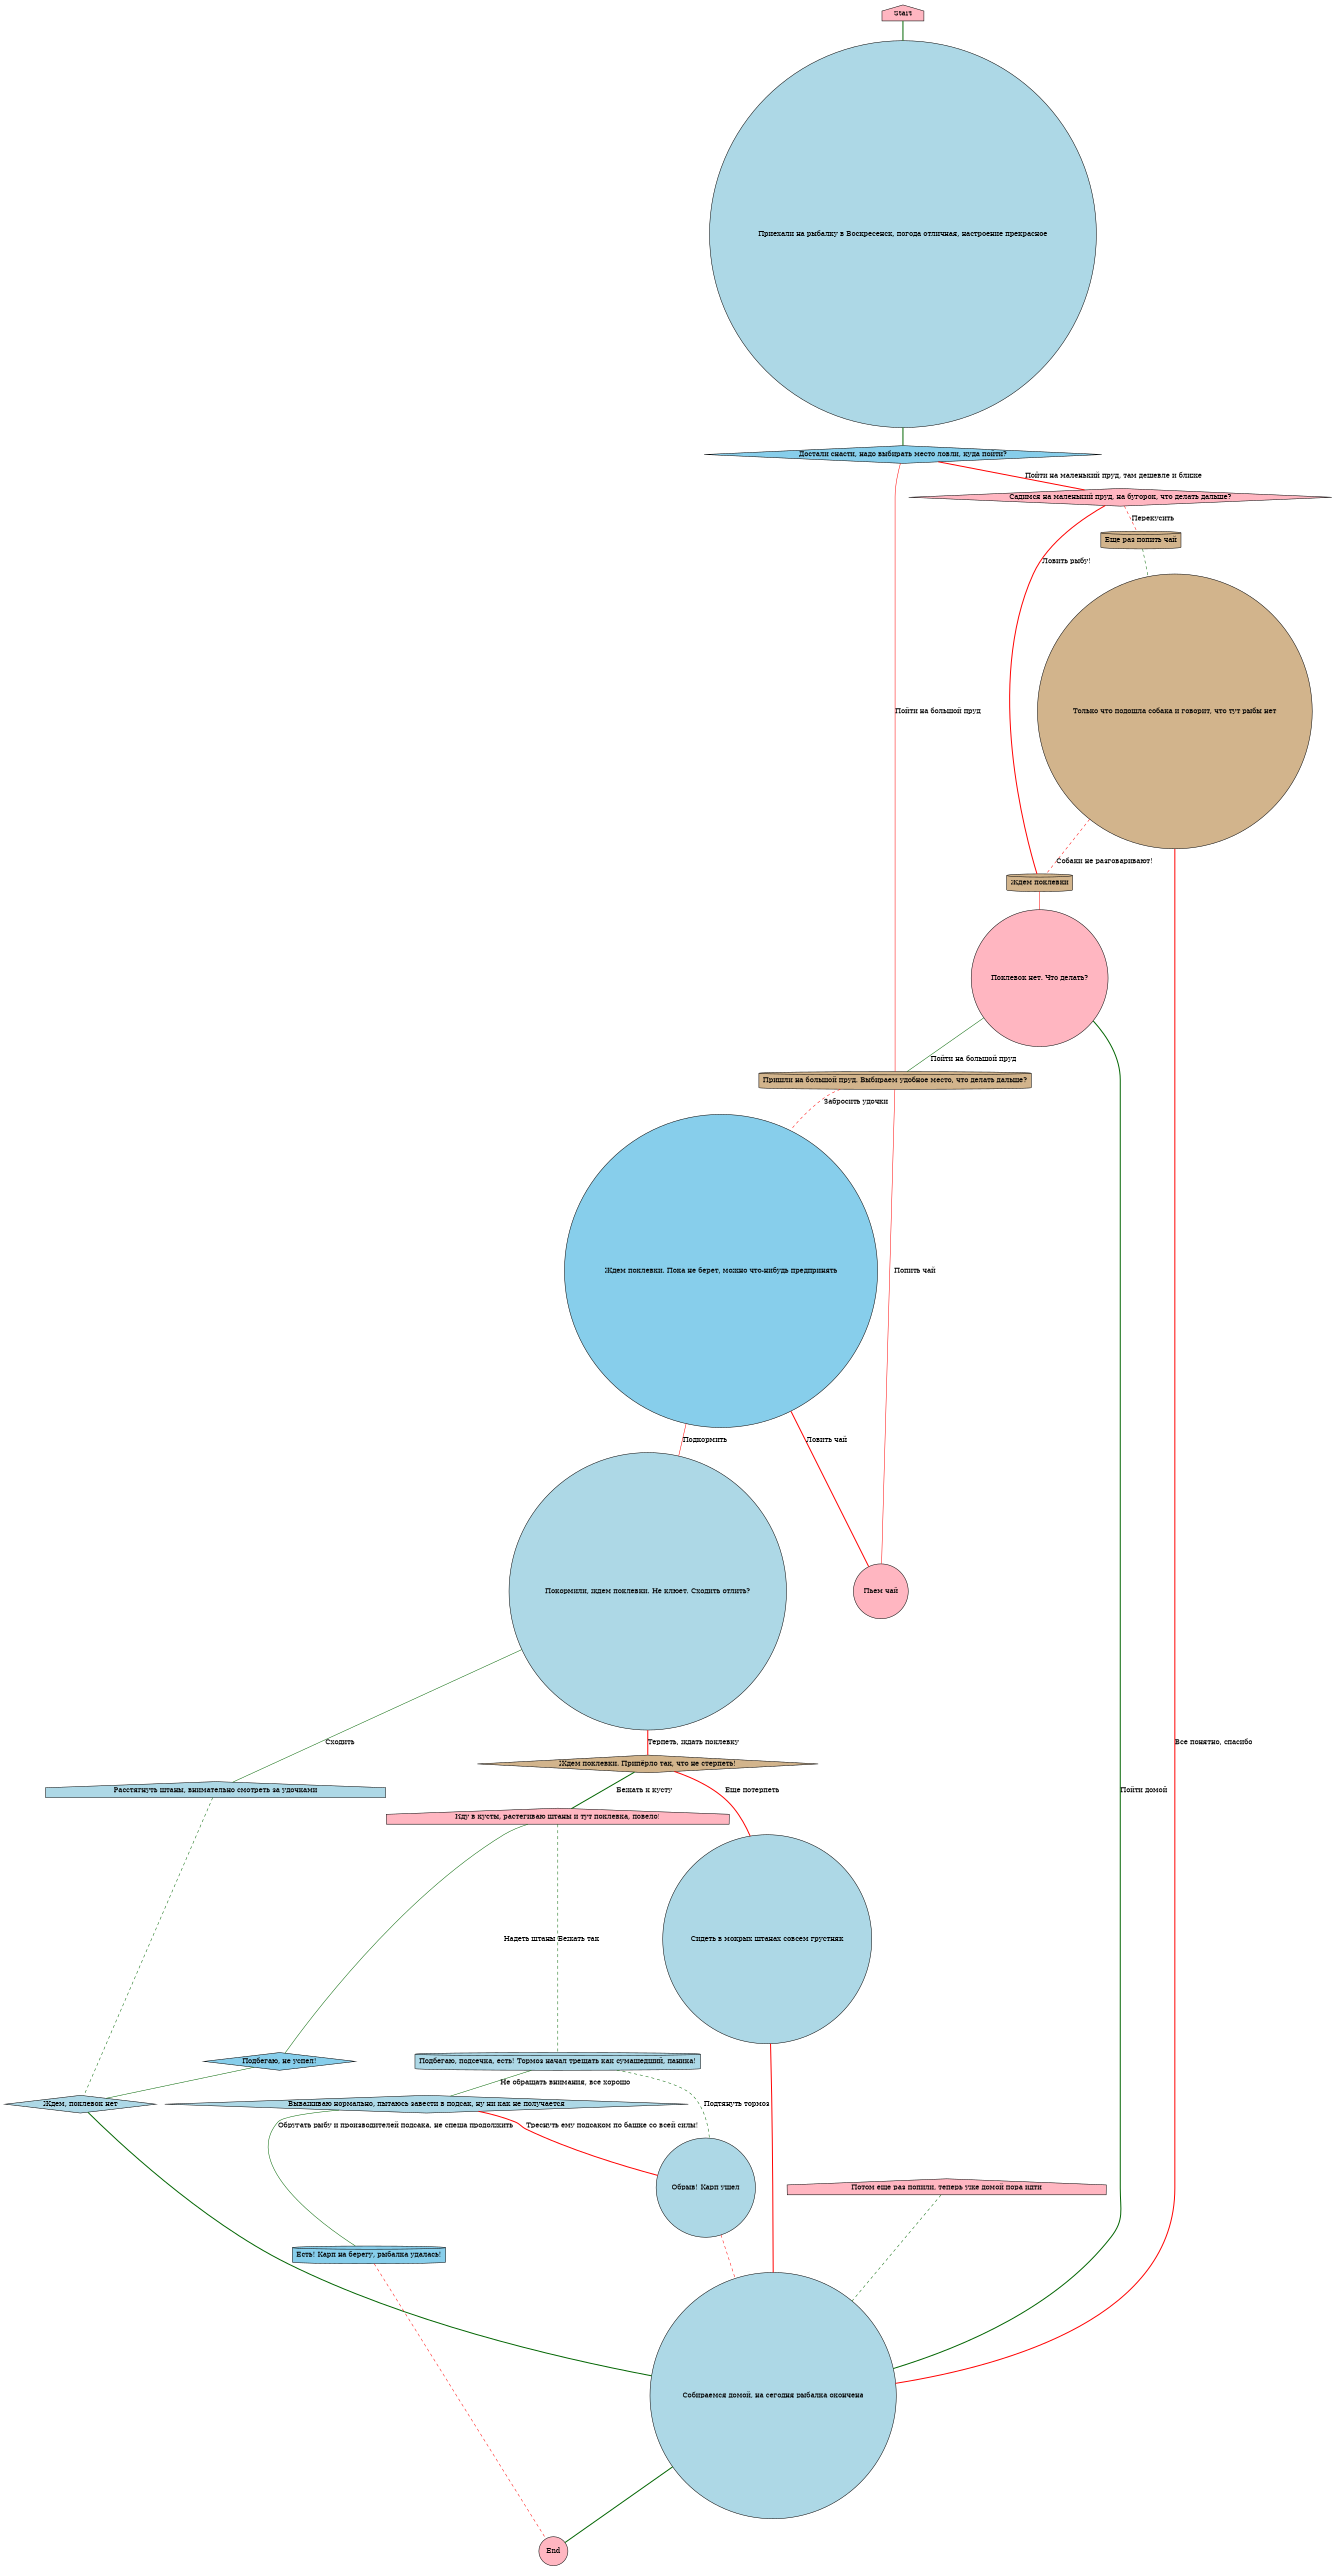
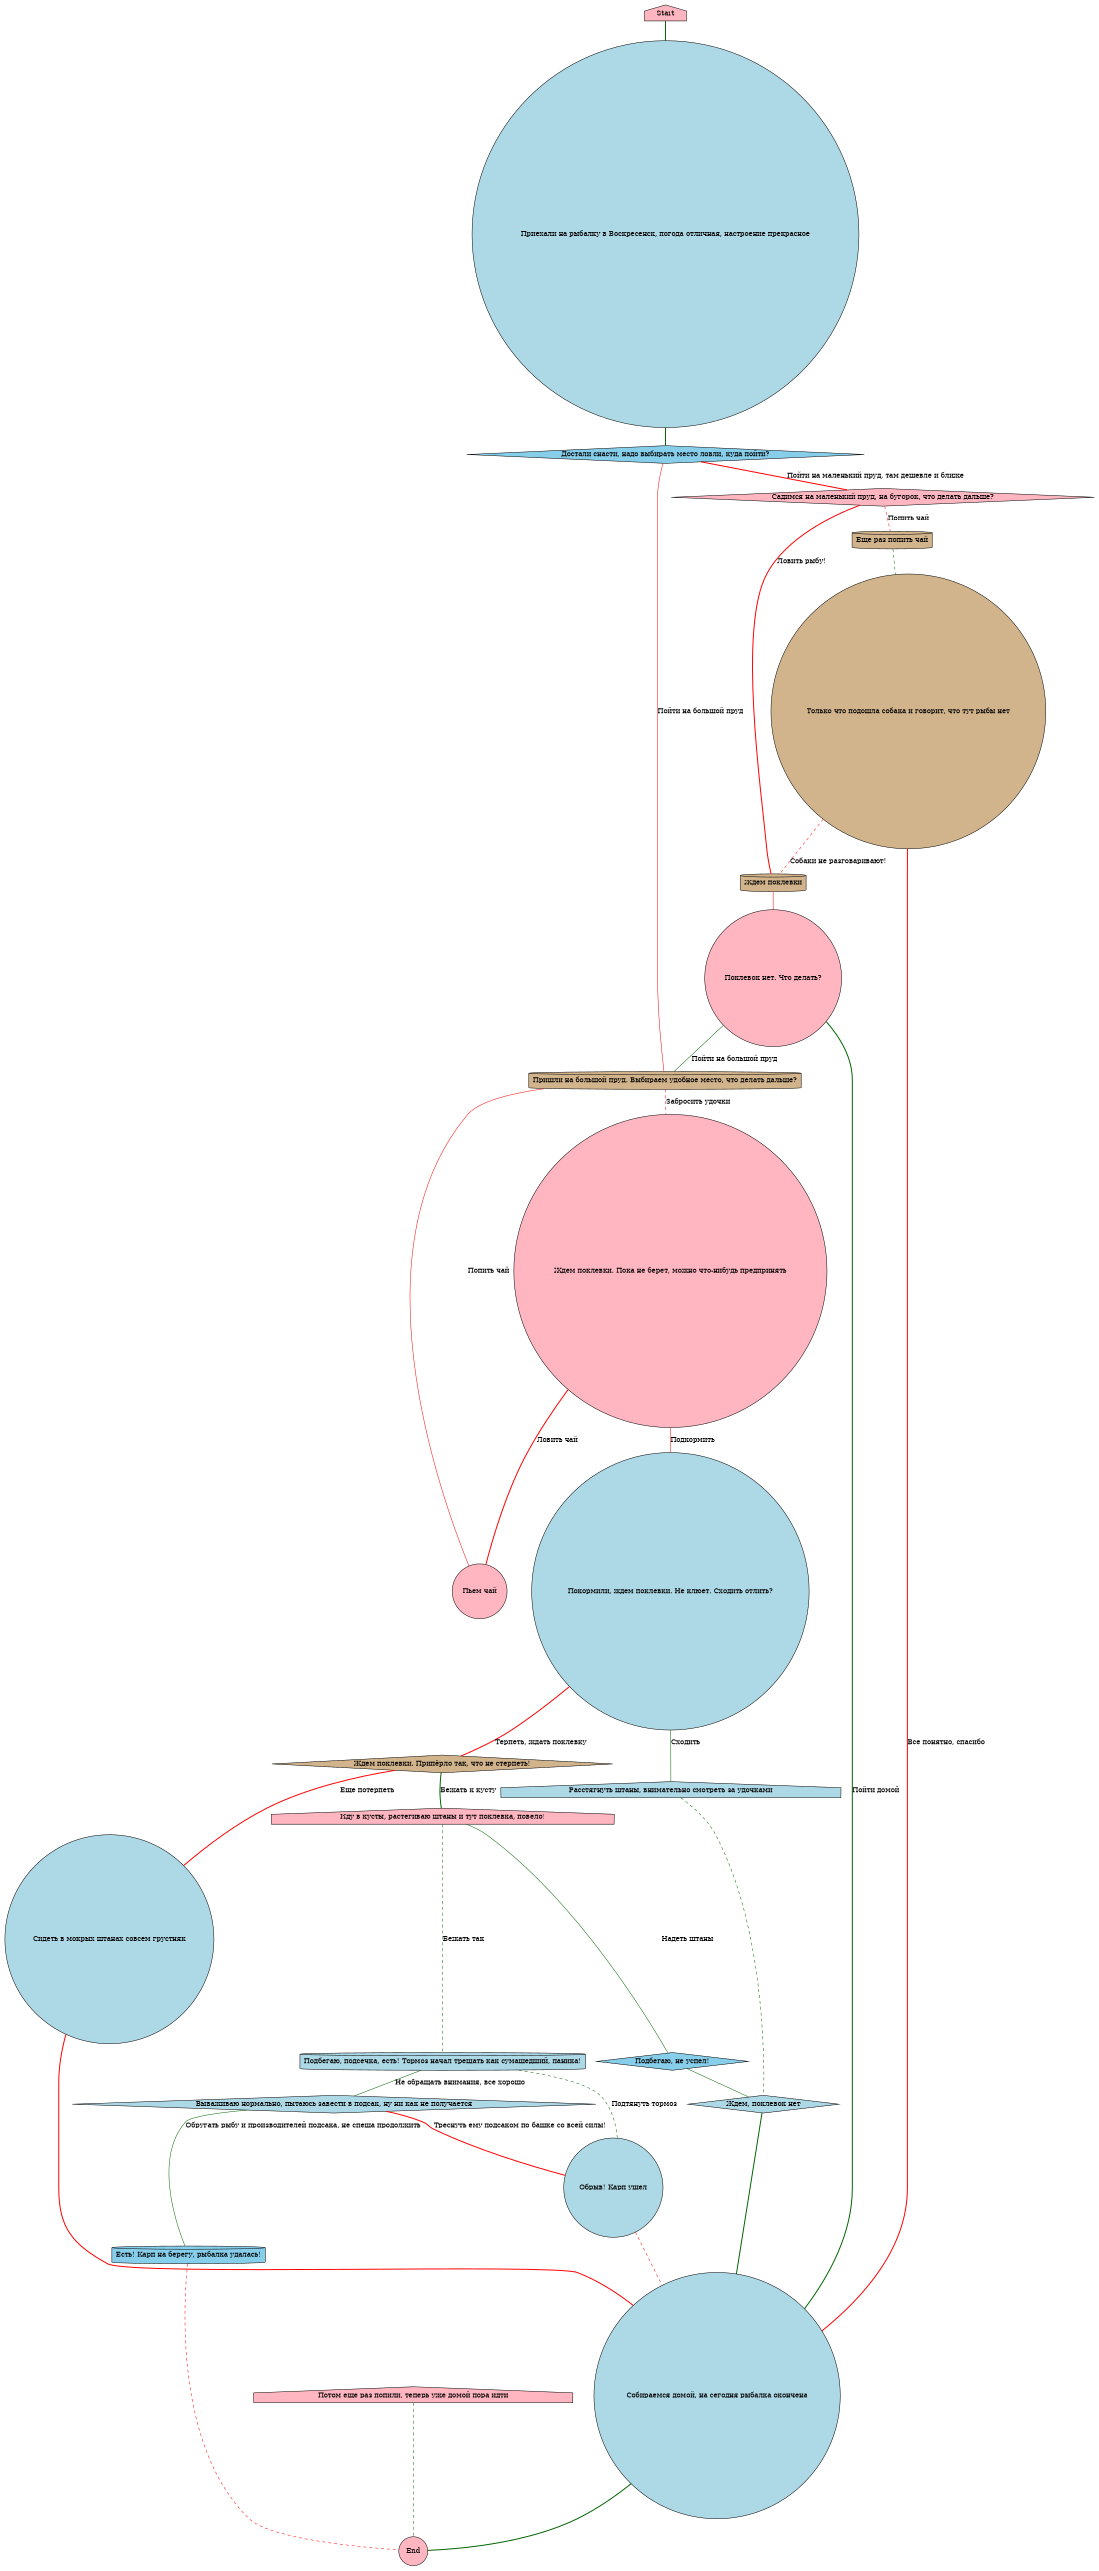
(1153, 519) -> (909, 519)
(721, 1271) -> (670, 1271)
(896, 2248) -> (413, 2470)
